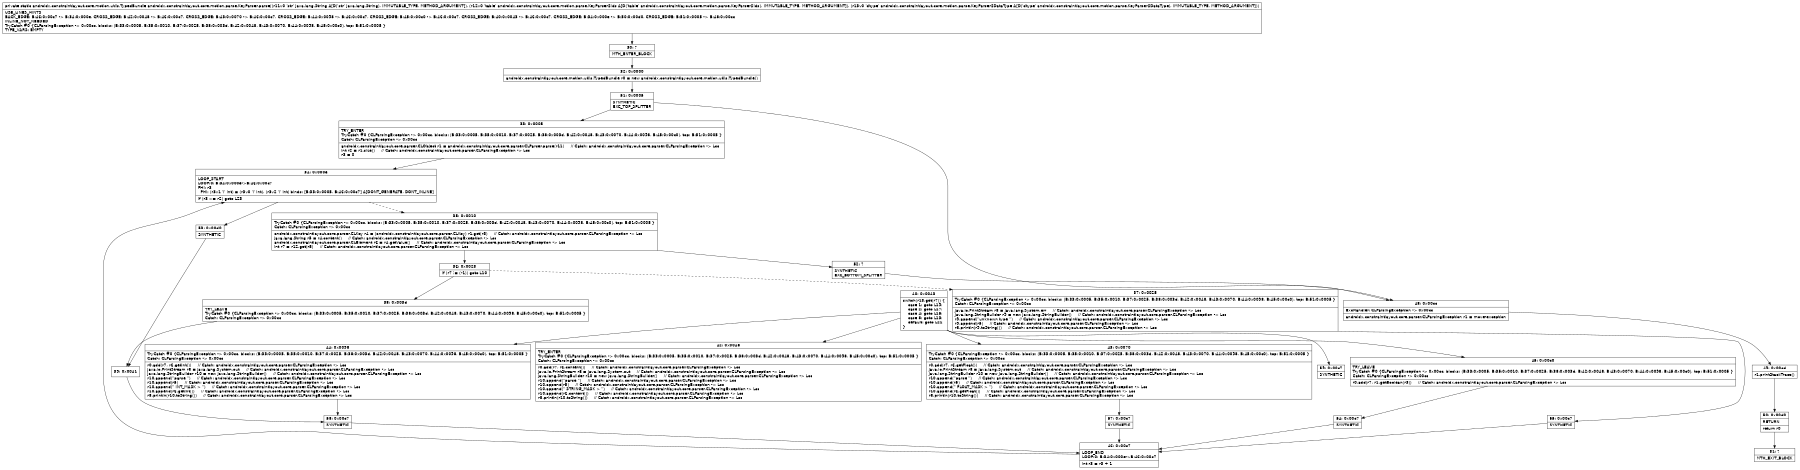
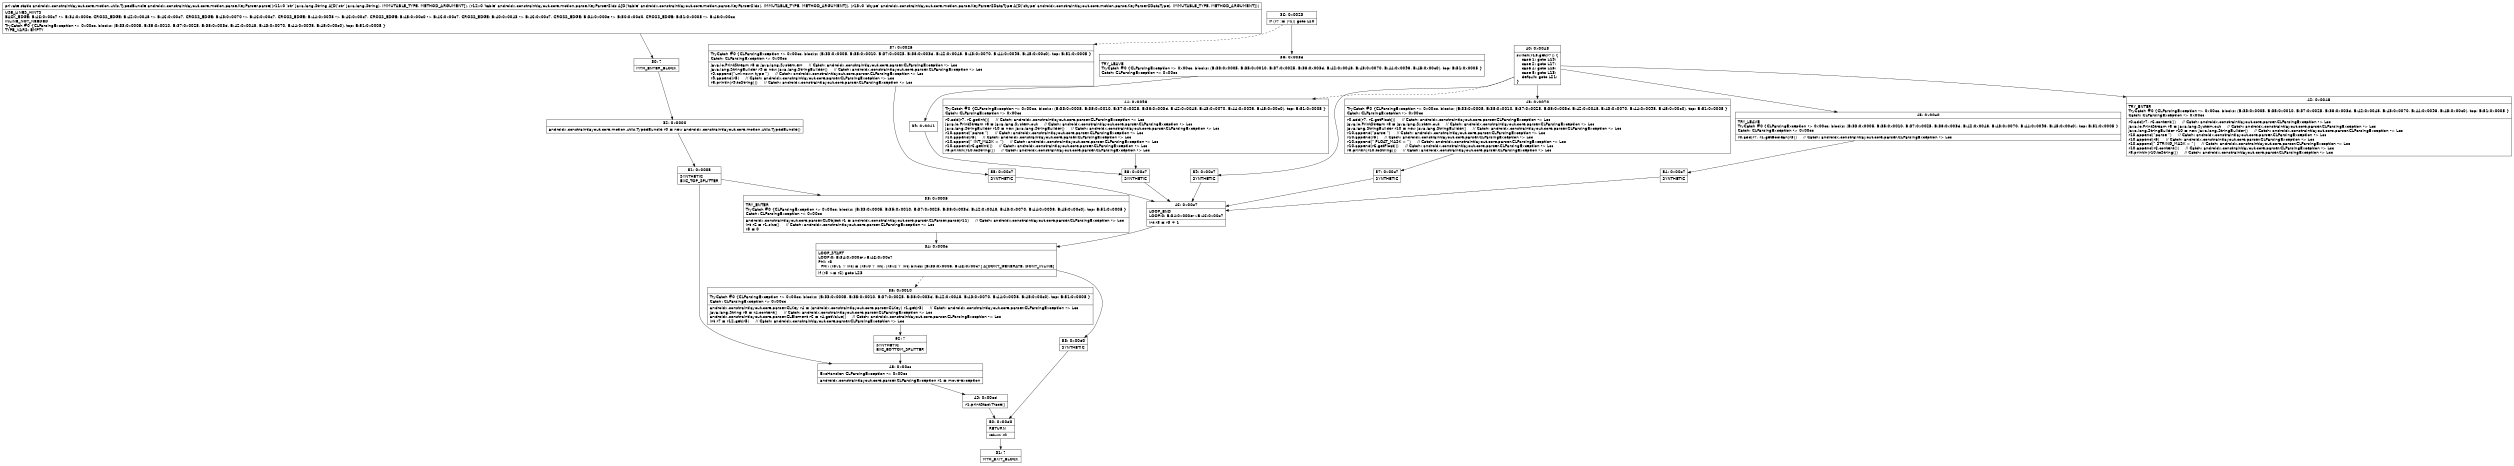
none -> (1197, 191)
(465, 255) -> none
(167, 301) -> (1040, 384)
(708, 325) -> (1416, 95)
